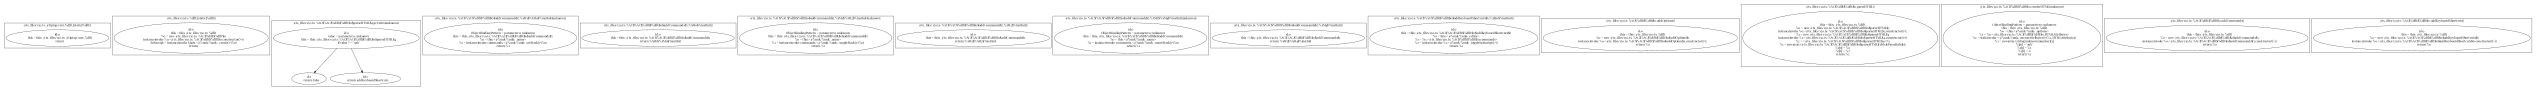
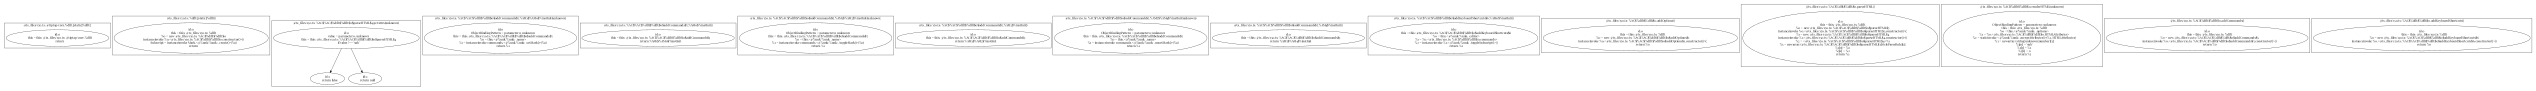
(365, 79) -> (365, 79)
